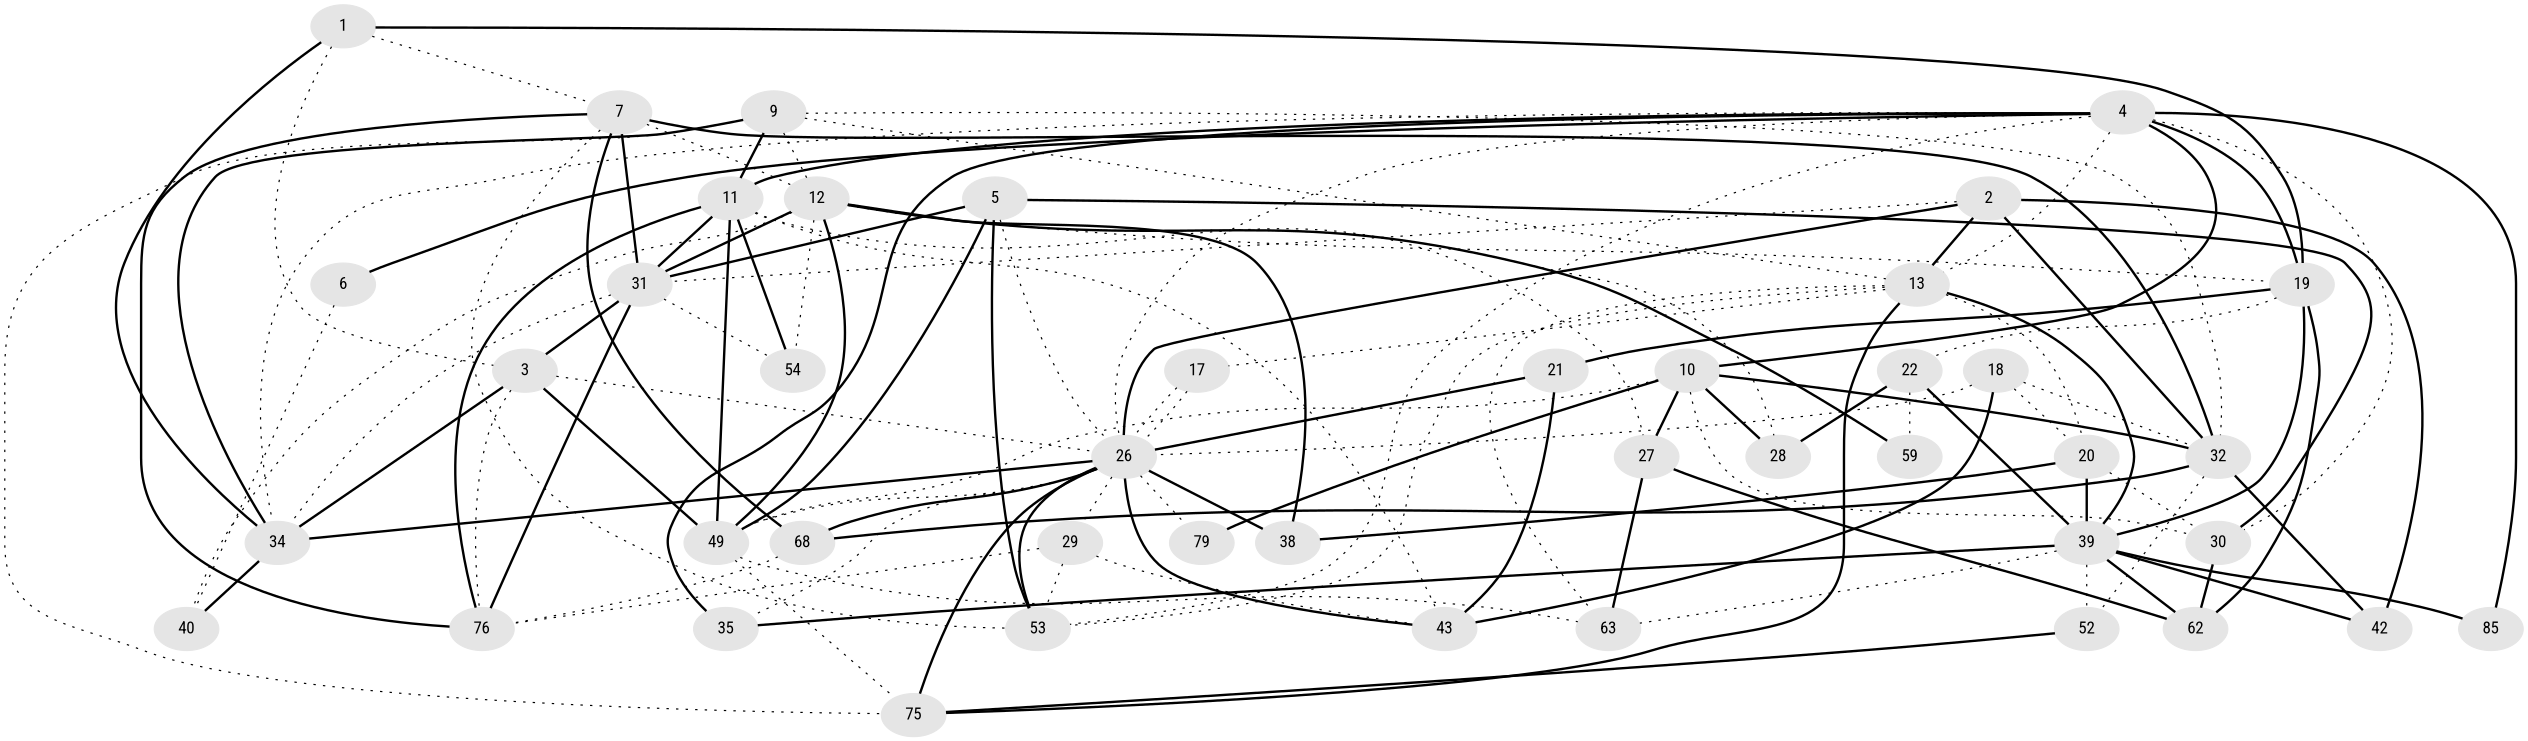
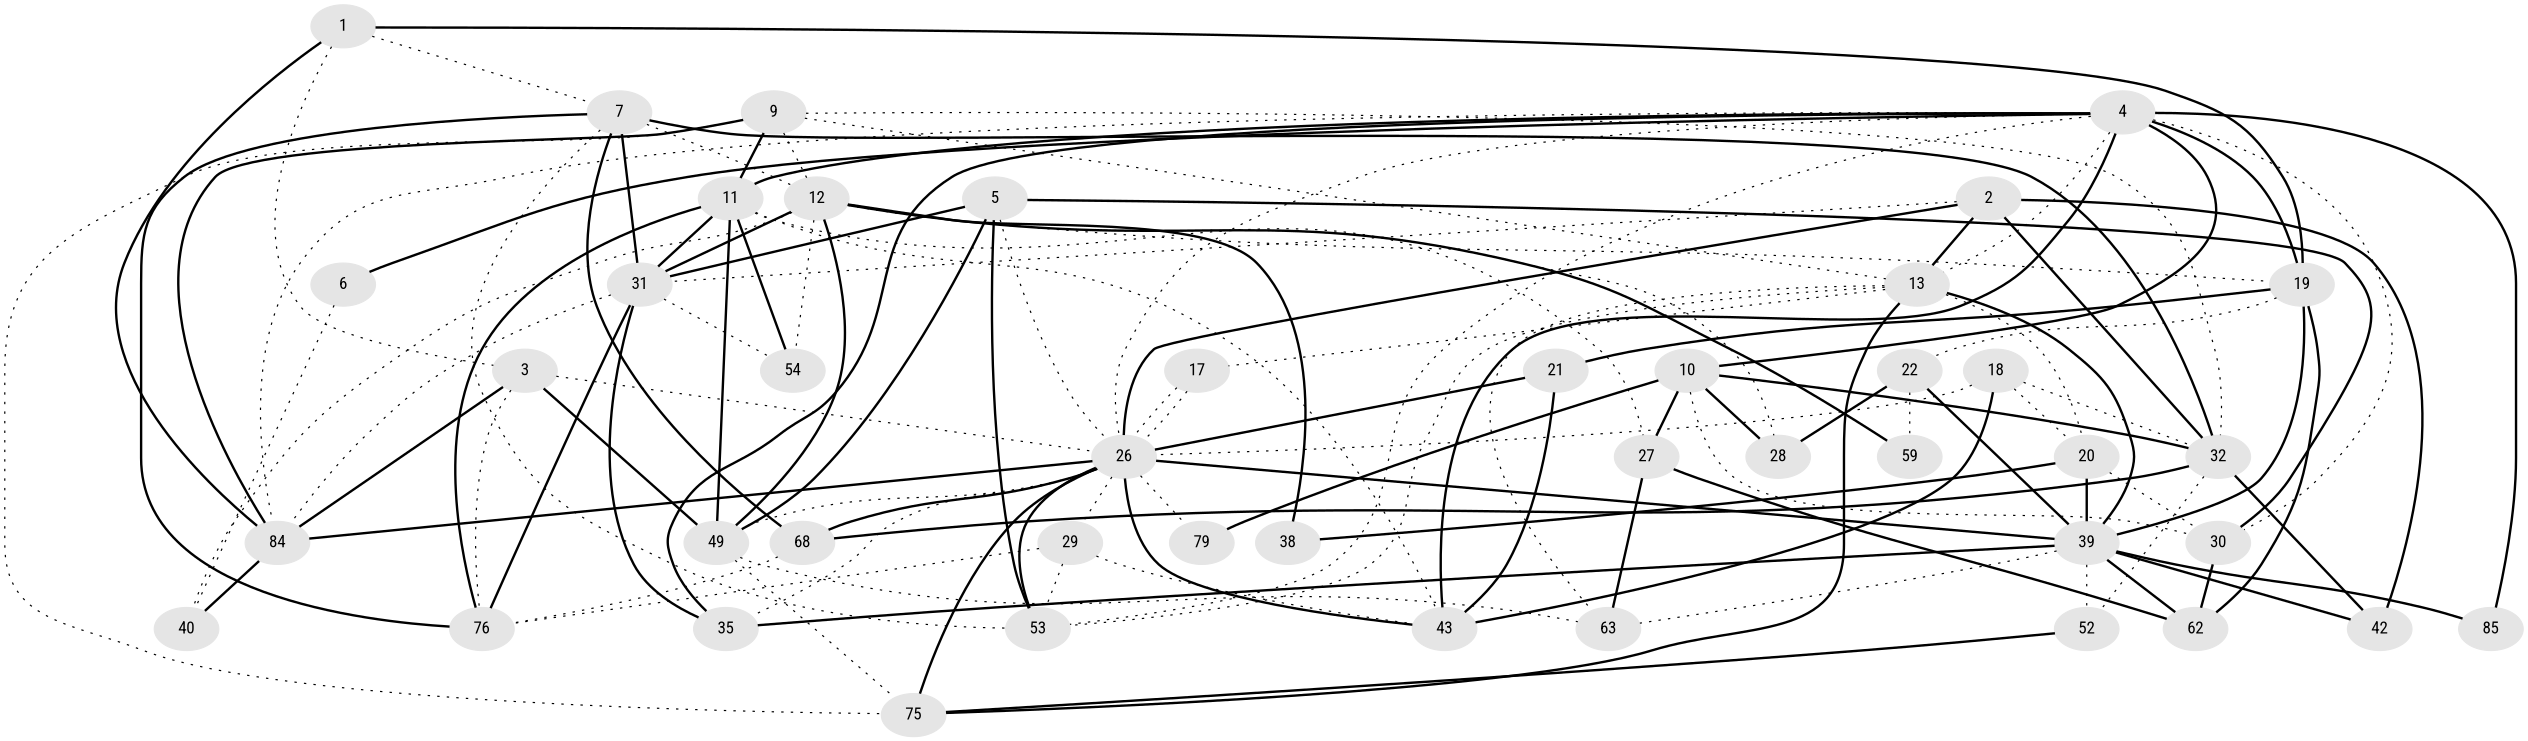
none -> (1716, 317)
(582, 328) -> (611, 478)
(1193, 416) -> none
(1206, 500) -> (1605, 500)
(277, 543) -> (277, 543)
